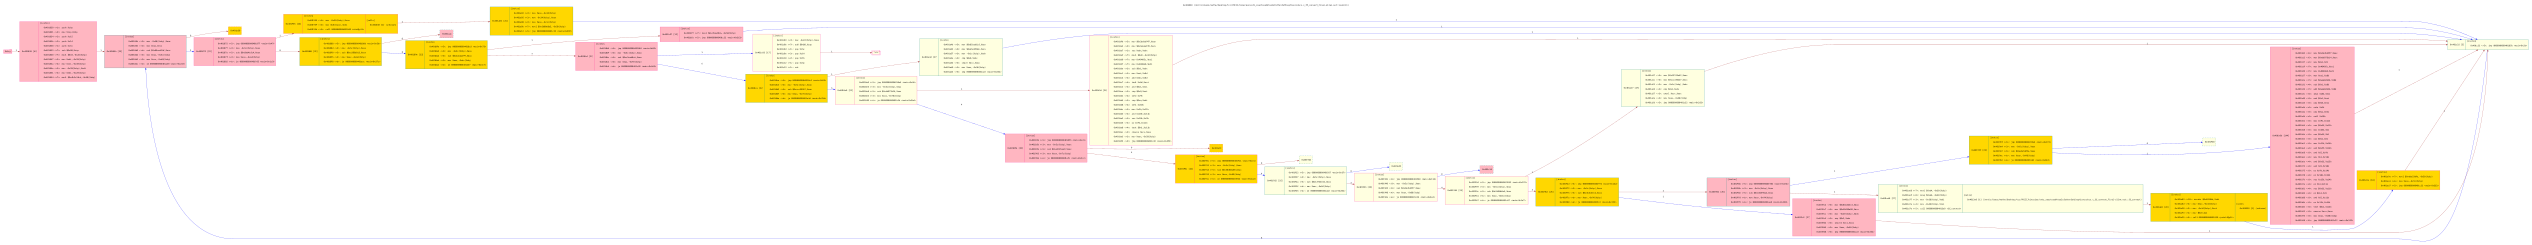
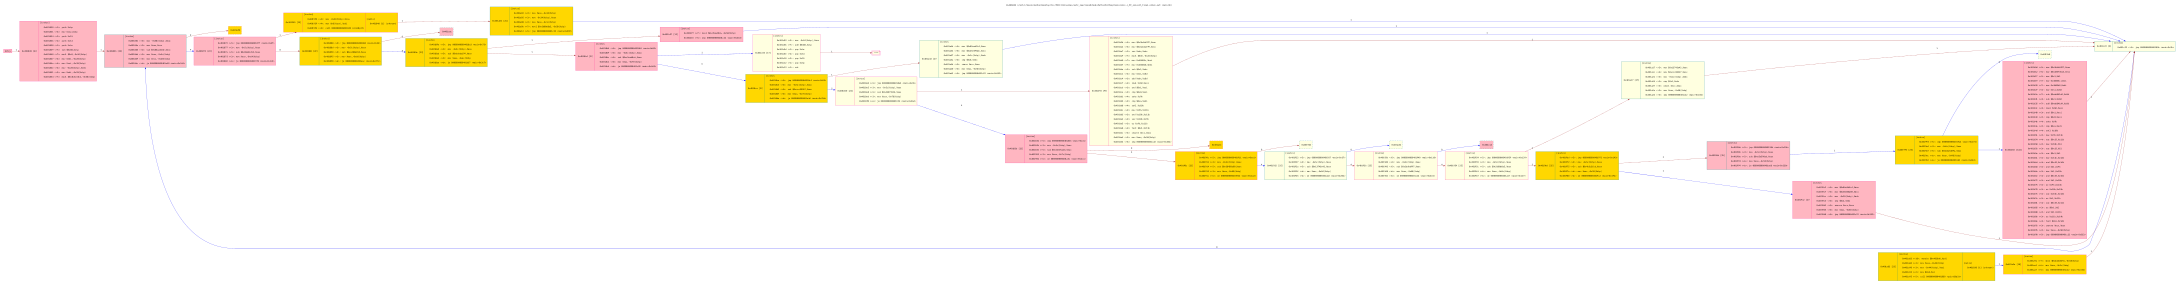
(2011, 199) -> none
